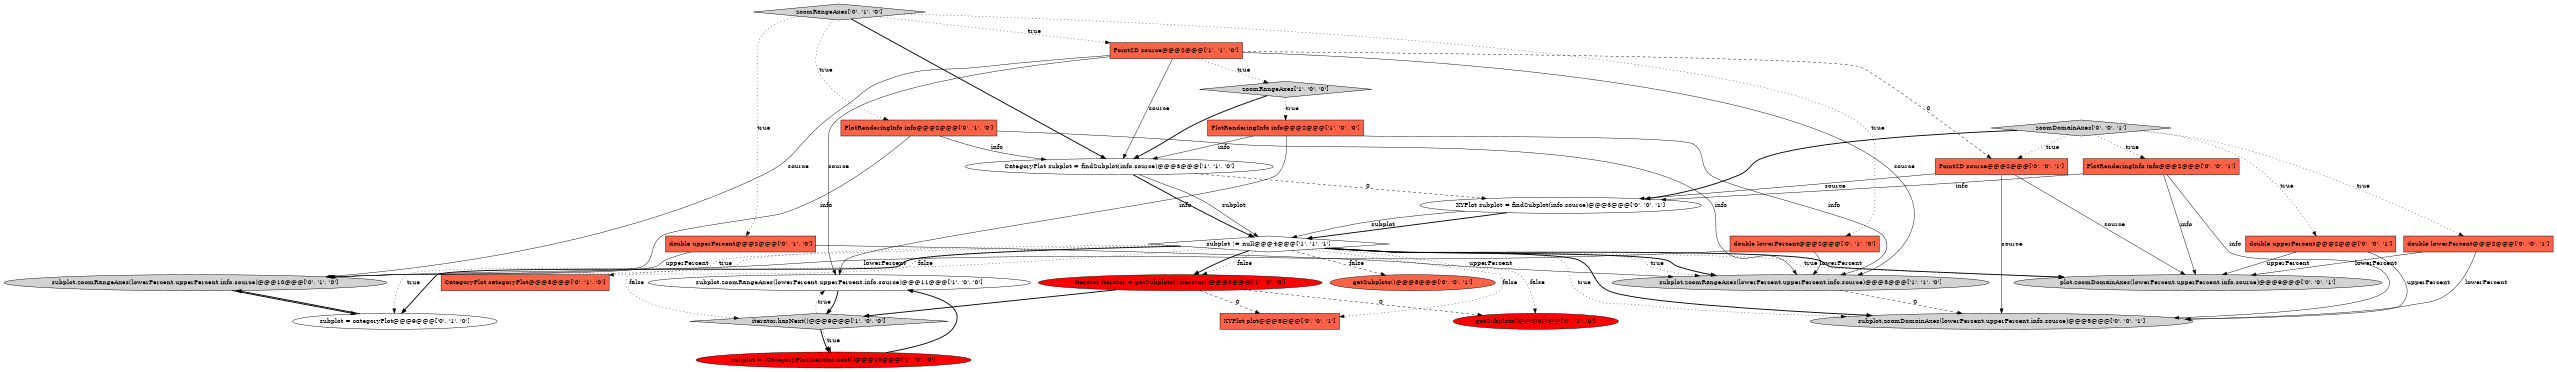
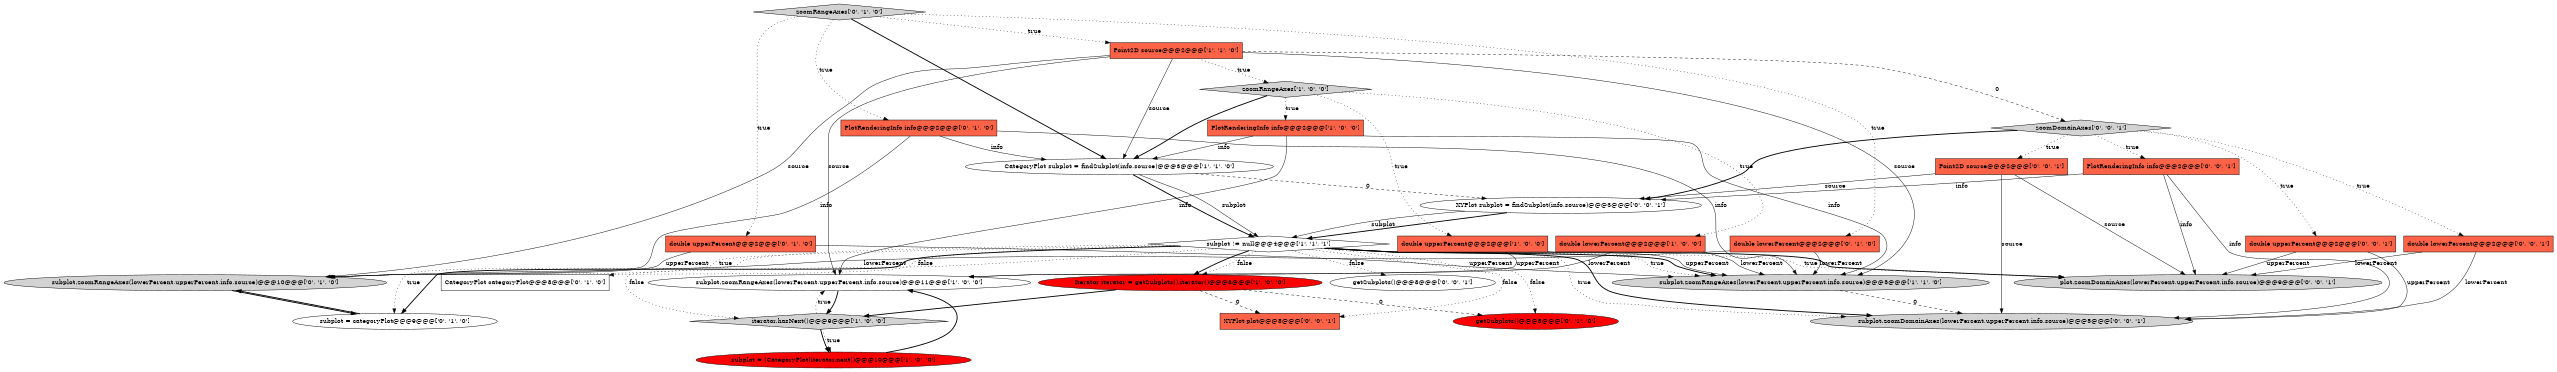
(1629, 57) -> (1656, 57)
none -> (1473, 244)
none -> (1630, 244)
(1336, 262) -> (1336, 262)
(525, 283) -> (525, 283)
(1413, 283) -> (1413, 283)
